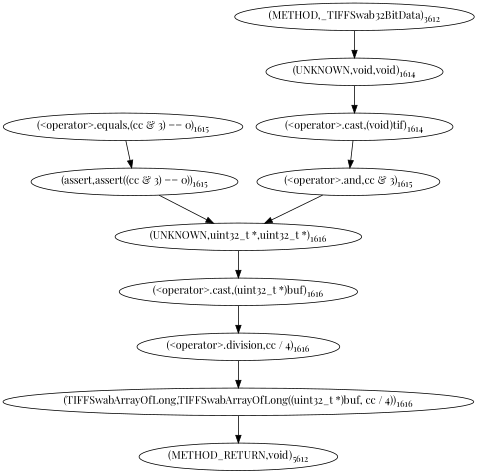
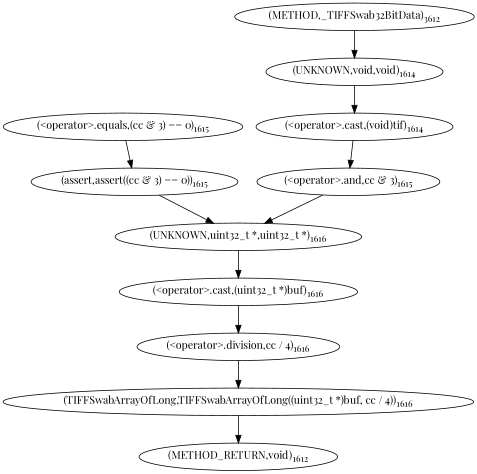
(301, 456) -> (301, 456)
